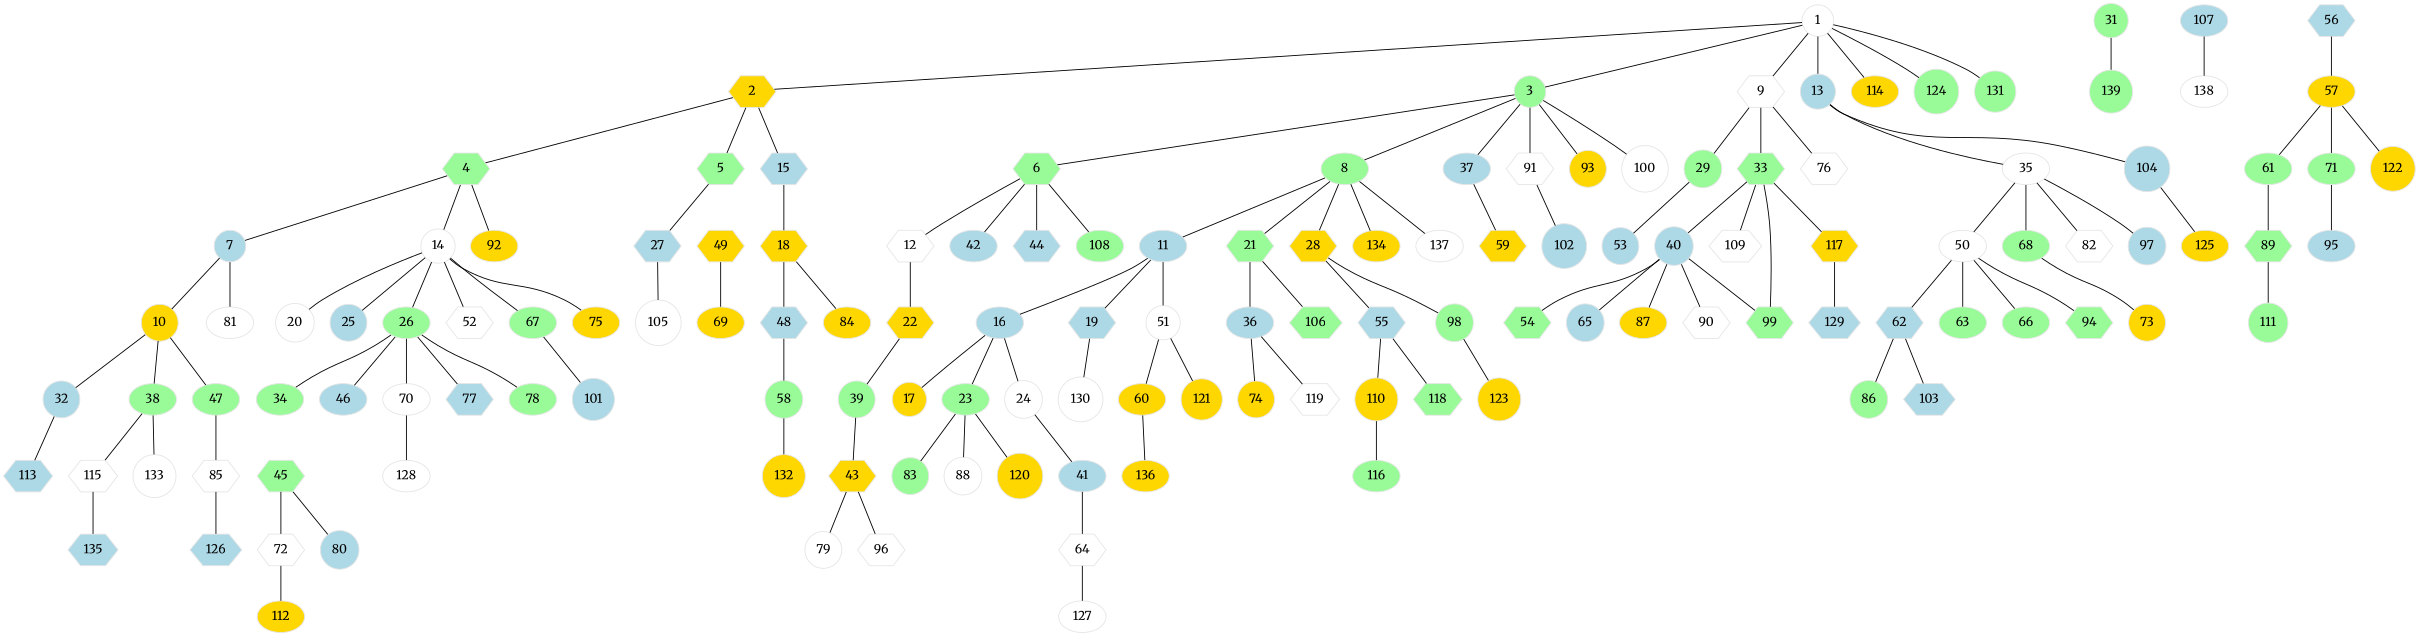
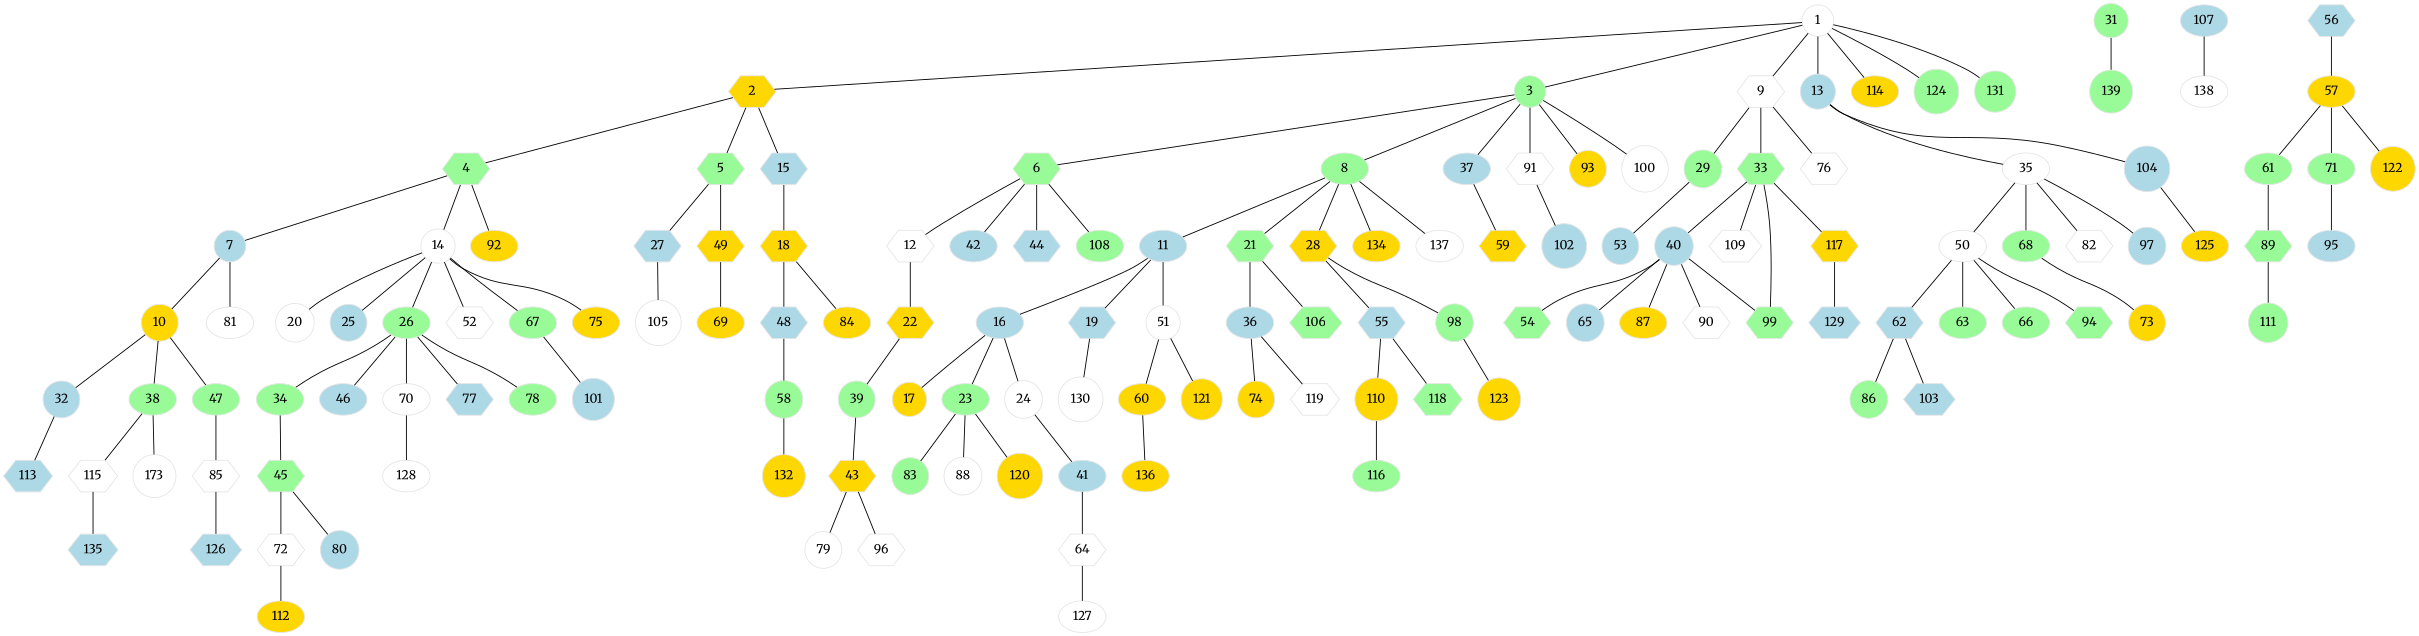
none -> (721, 208)
none -> (280, 438)
(154, 476) -> (154, 476)
